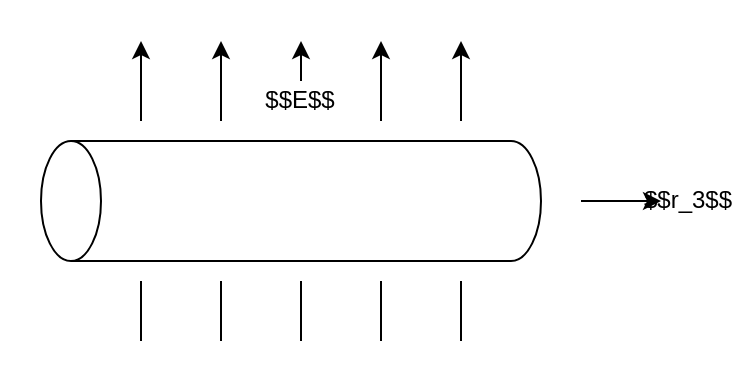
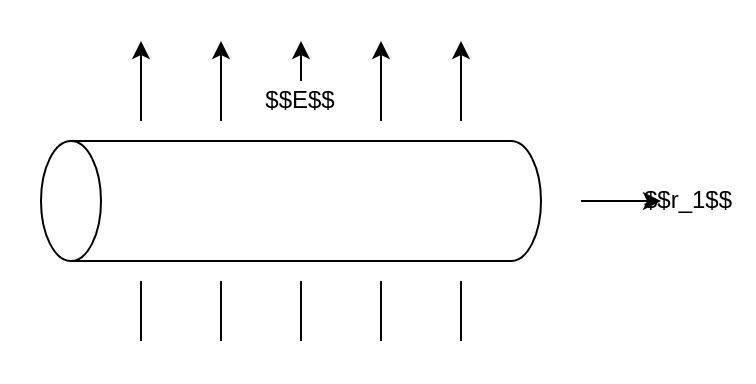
(689, 201) -> (689, 201)
